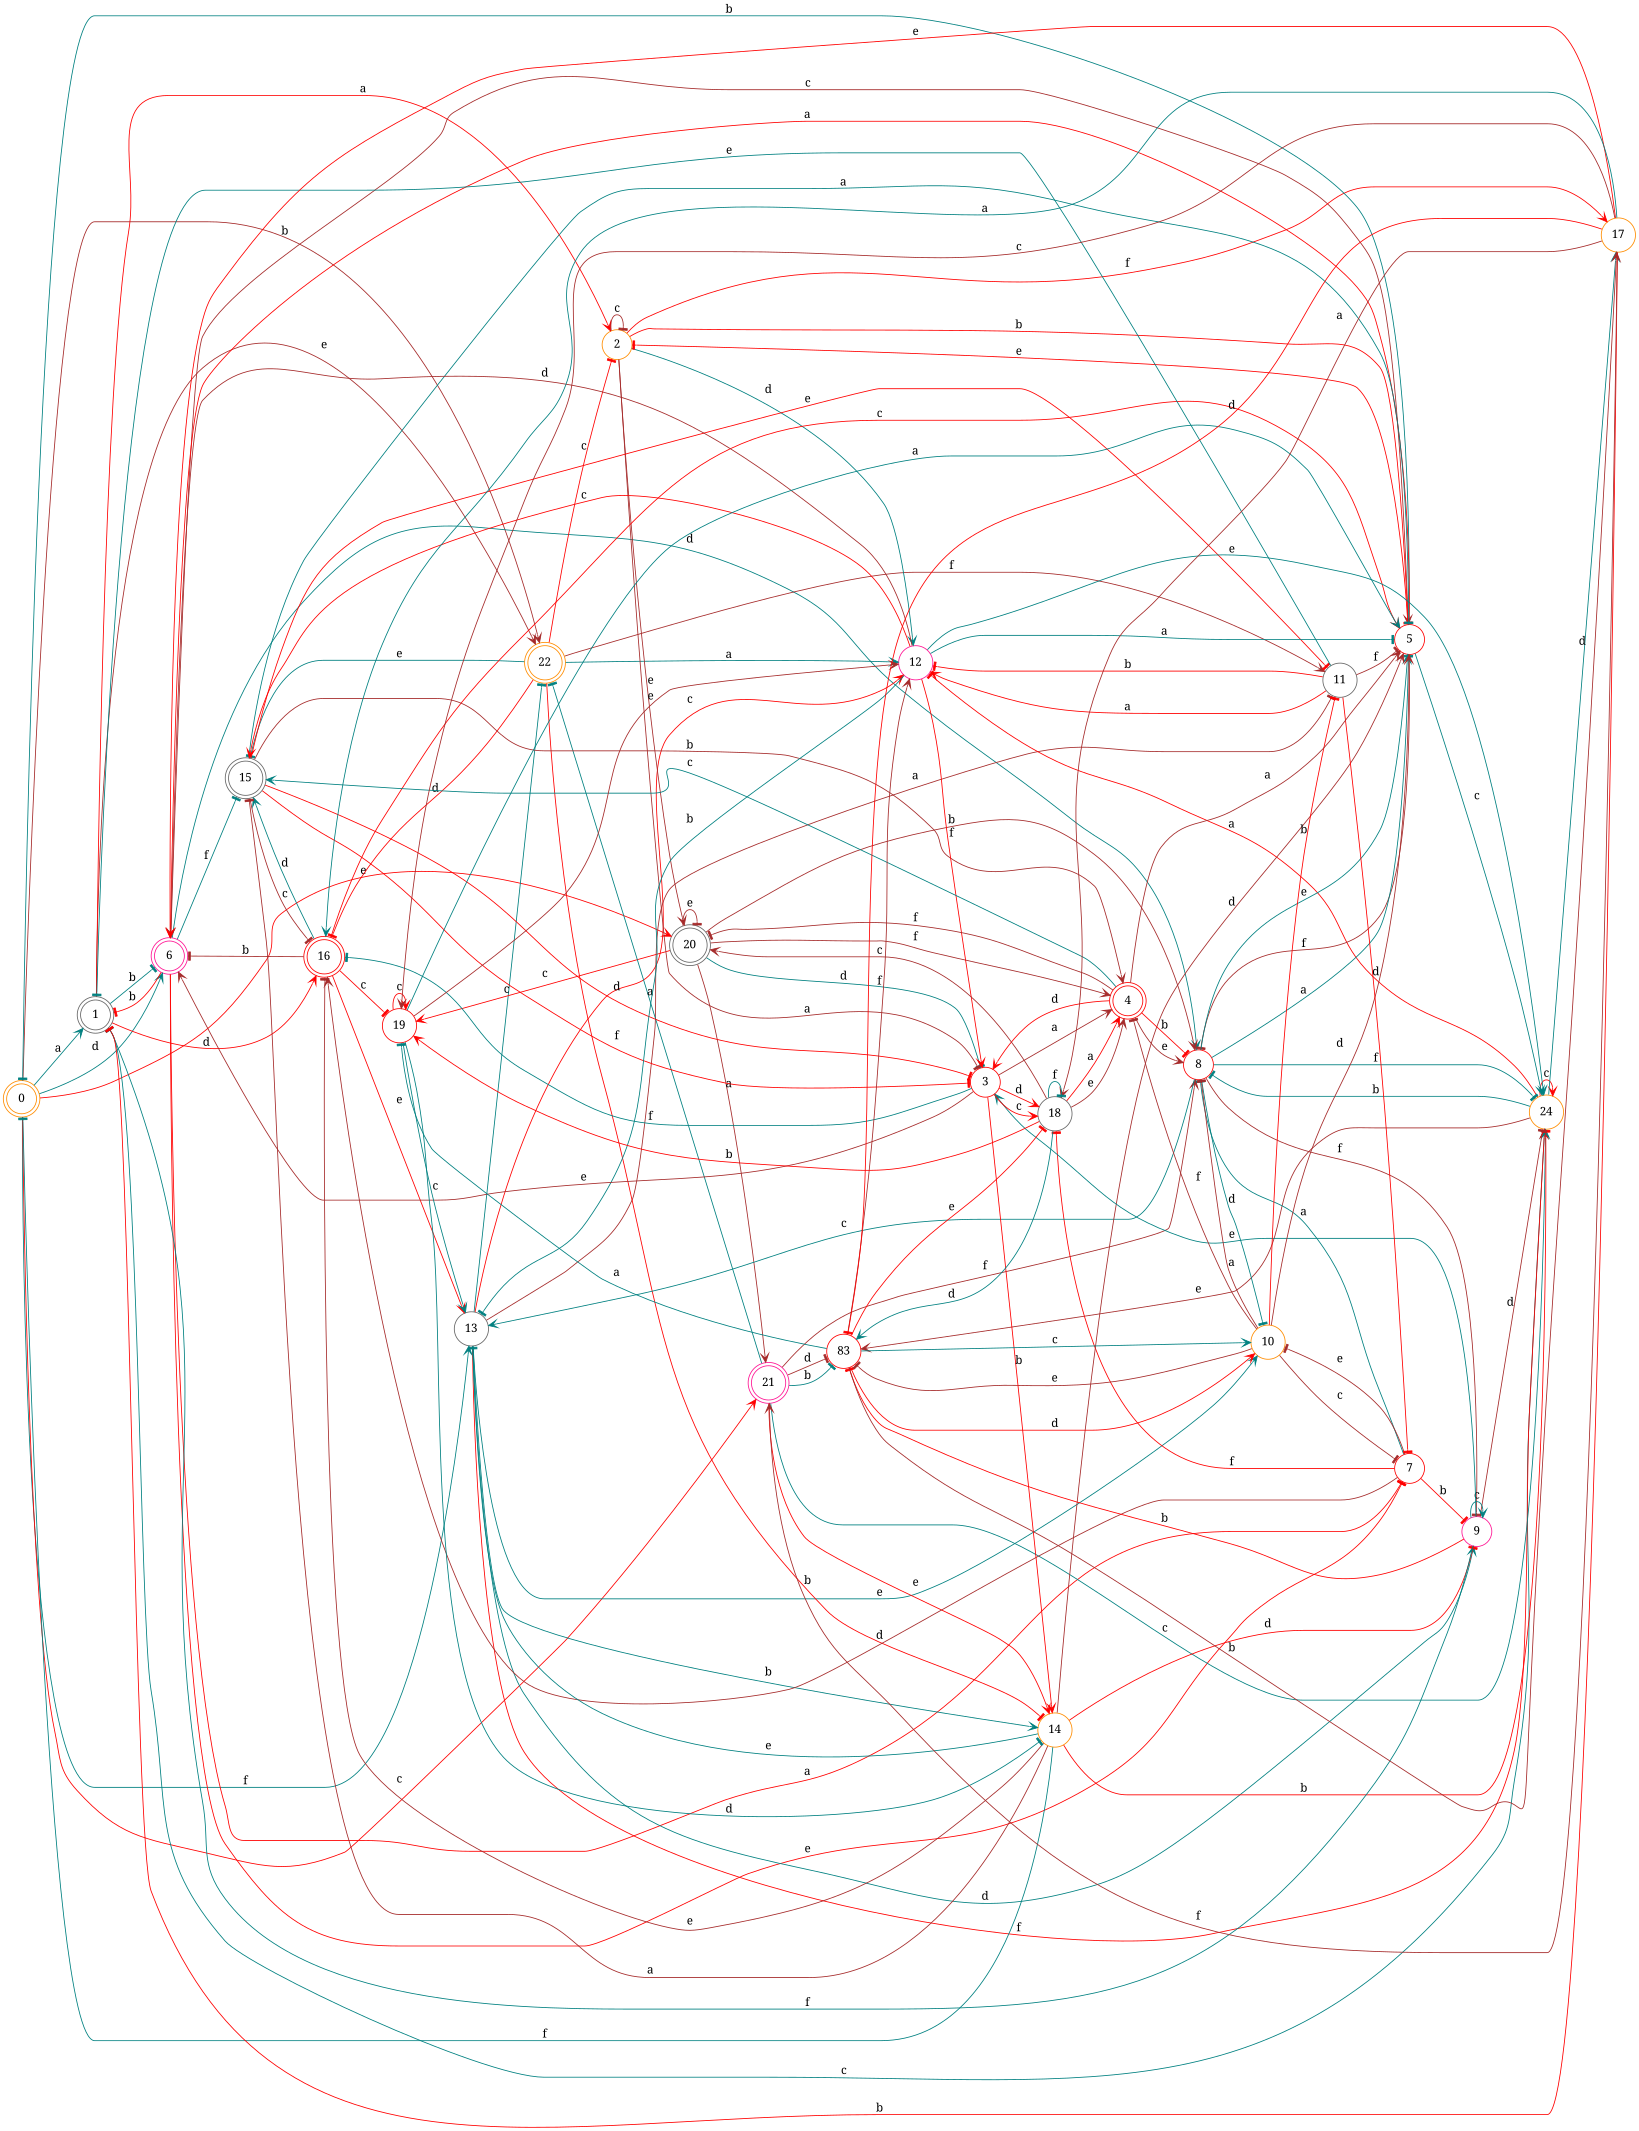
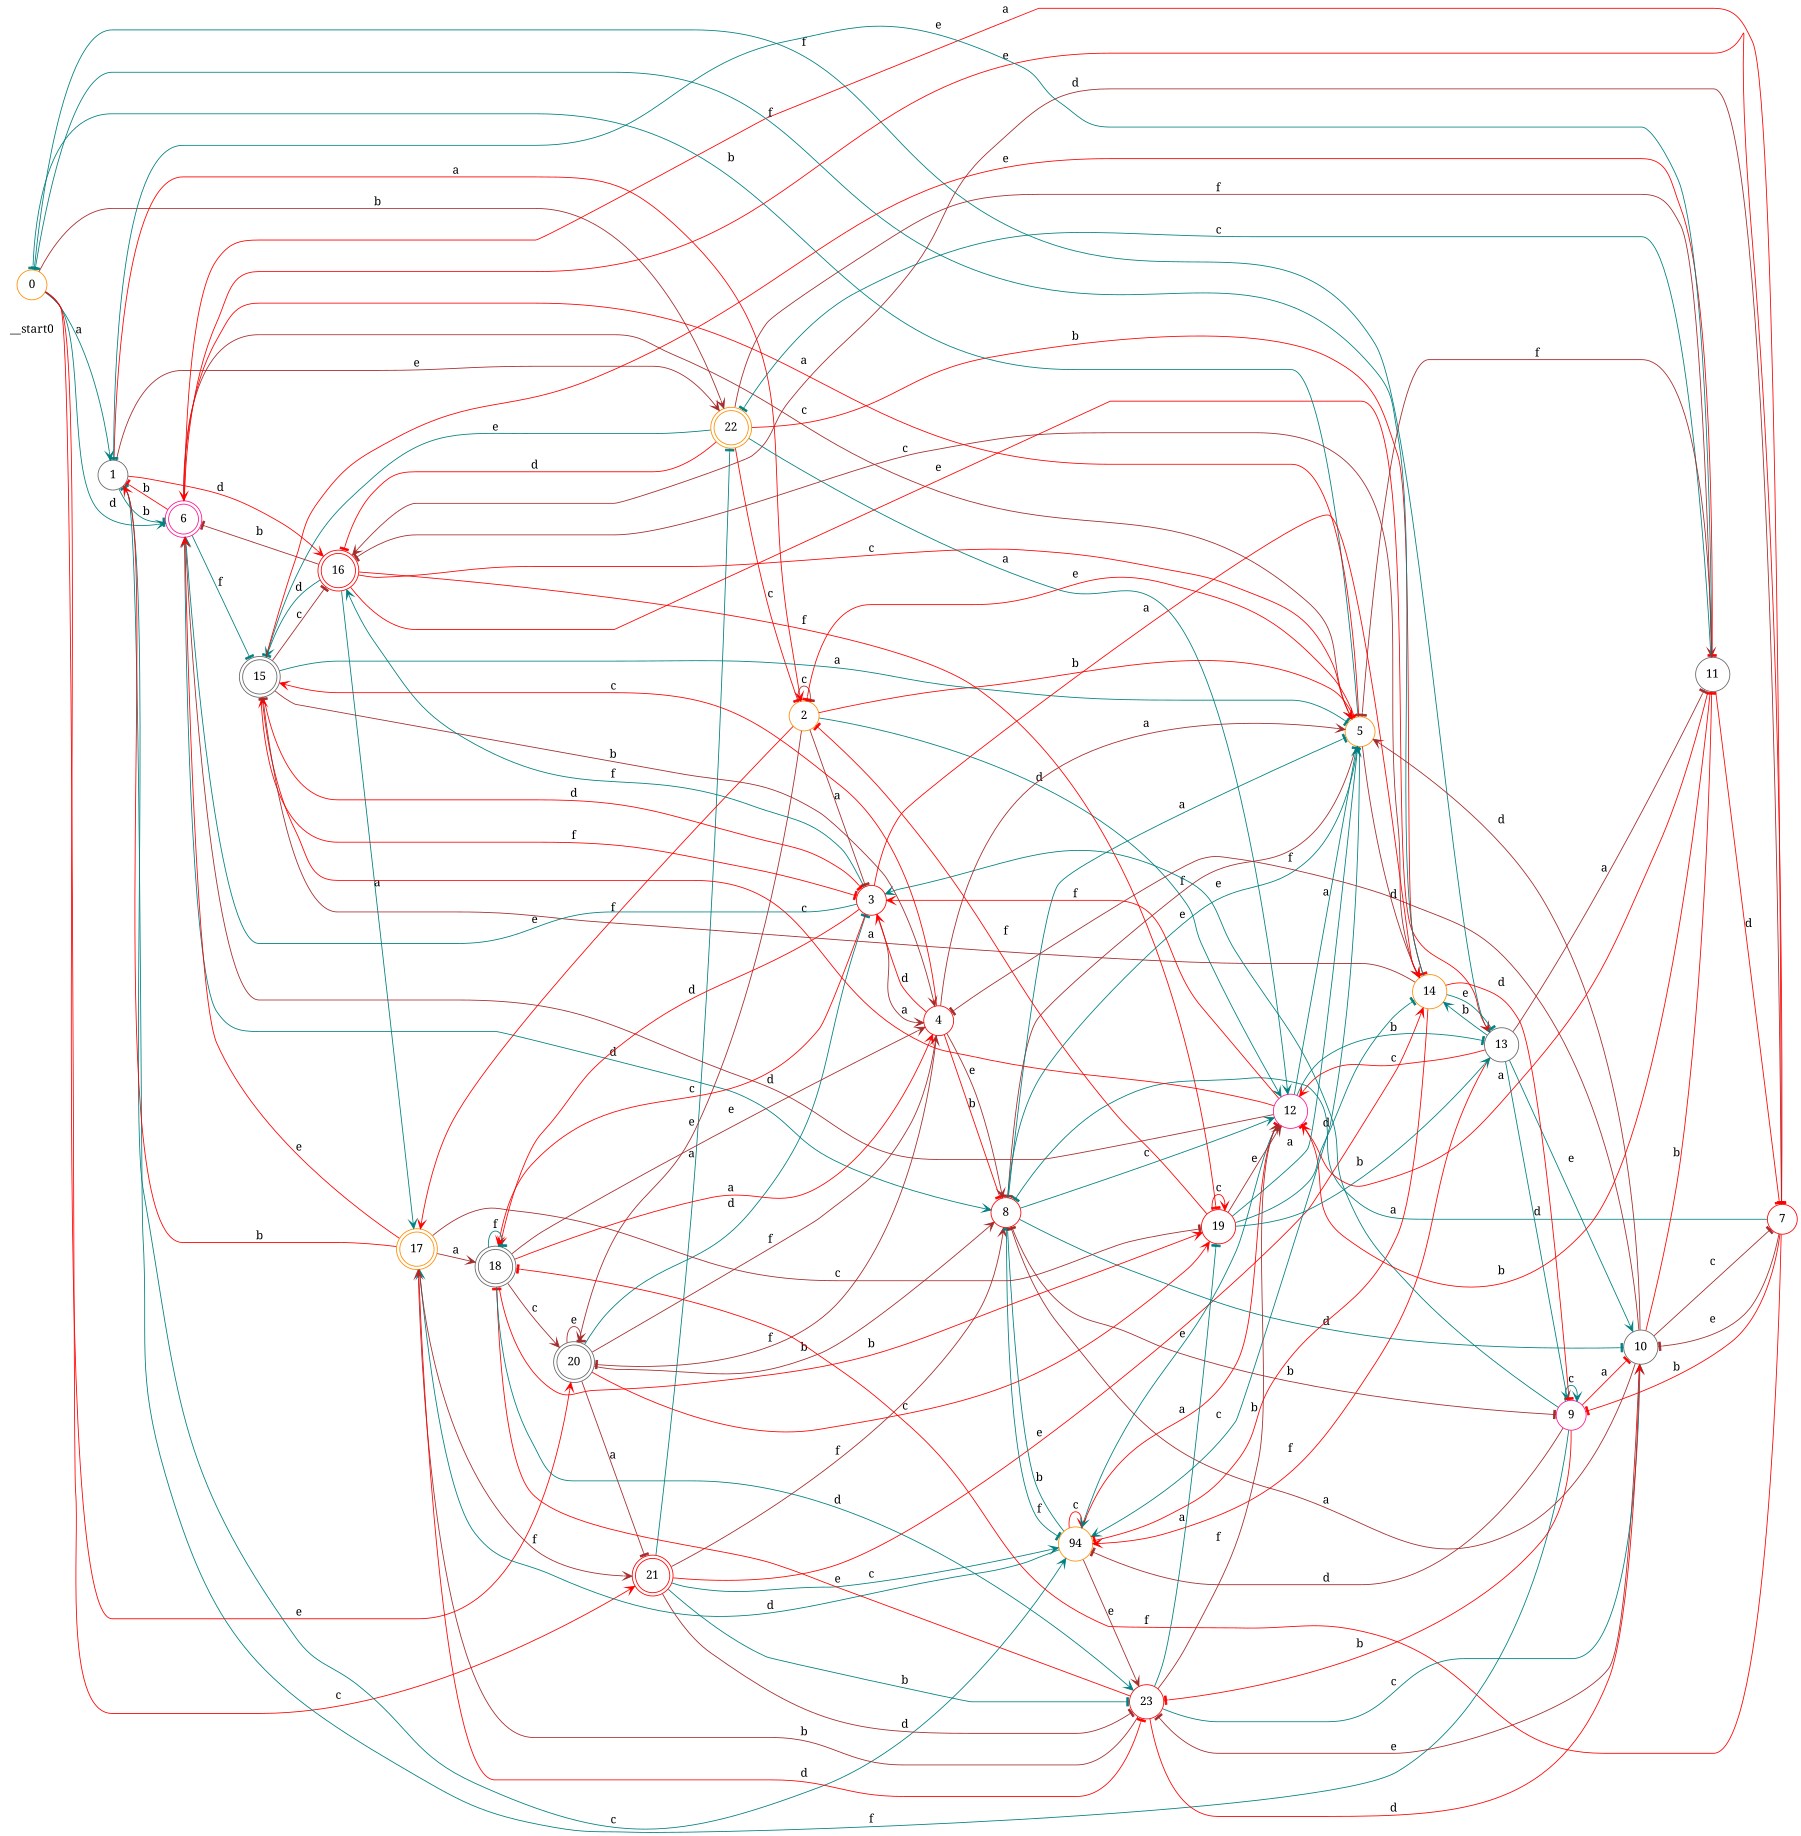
(785, 208) -> (377, 906)
(1618, 235) -> (417, 1249)
(758, 252) -> (811, 1279)
none -> (32, 330)
(1410, 640) -> (1360, 732)
(710, 781) -> (699, 701)
(364, 985) -> (804, 621)
none -> (1020, 985)
(1128, 1001) -> (939, 1021)
(96, 1015) -> (113, 475)
(506, 1015) -> (1379, 237)
(22, 1099) -> (32, 285)
(1546, 1112) -> (1076, 1544)
(1055, 1114) -> (496, 1267)
(654, 1124) -> (586, 779)
(737, 1148) -> (613, 1467)
(1127, 1149) -> (1382, 860)
(1340, 1149) -> (1291, 1372)
(435, 1186) -> (1360, 1162)
(524, 1190) -> (355, 944)
(887, 1226) -> (1144, 1166)
(1268, 1342) -> (1641, 1347)
(844, 1351) -> (1147, 1702)
(1019, 1361) -> (1147, 608)
(769, 1383) -> (653, 1576)
none -> (1604, 1384)
(690, 1921) -> (905, 449)
(1299, 2115) -> (150, 1174)
